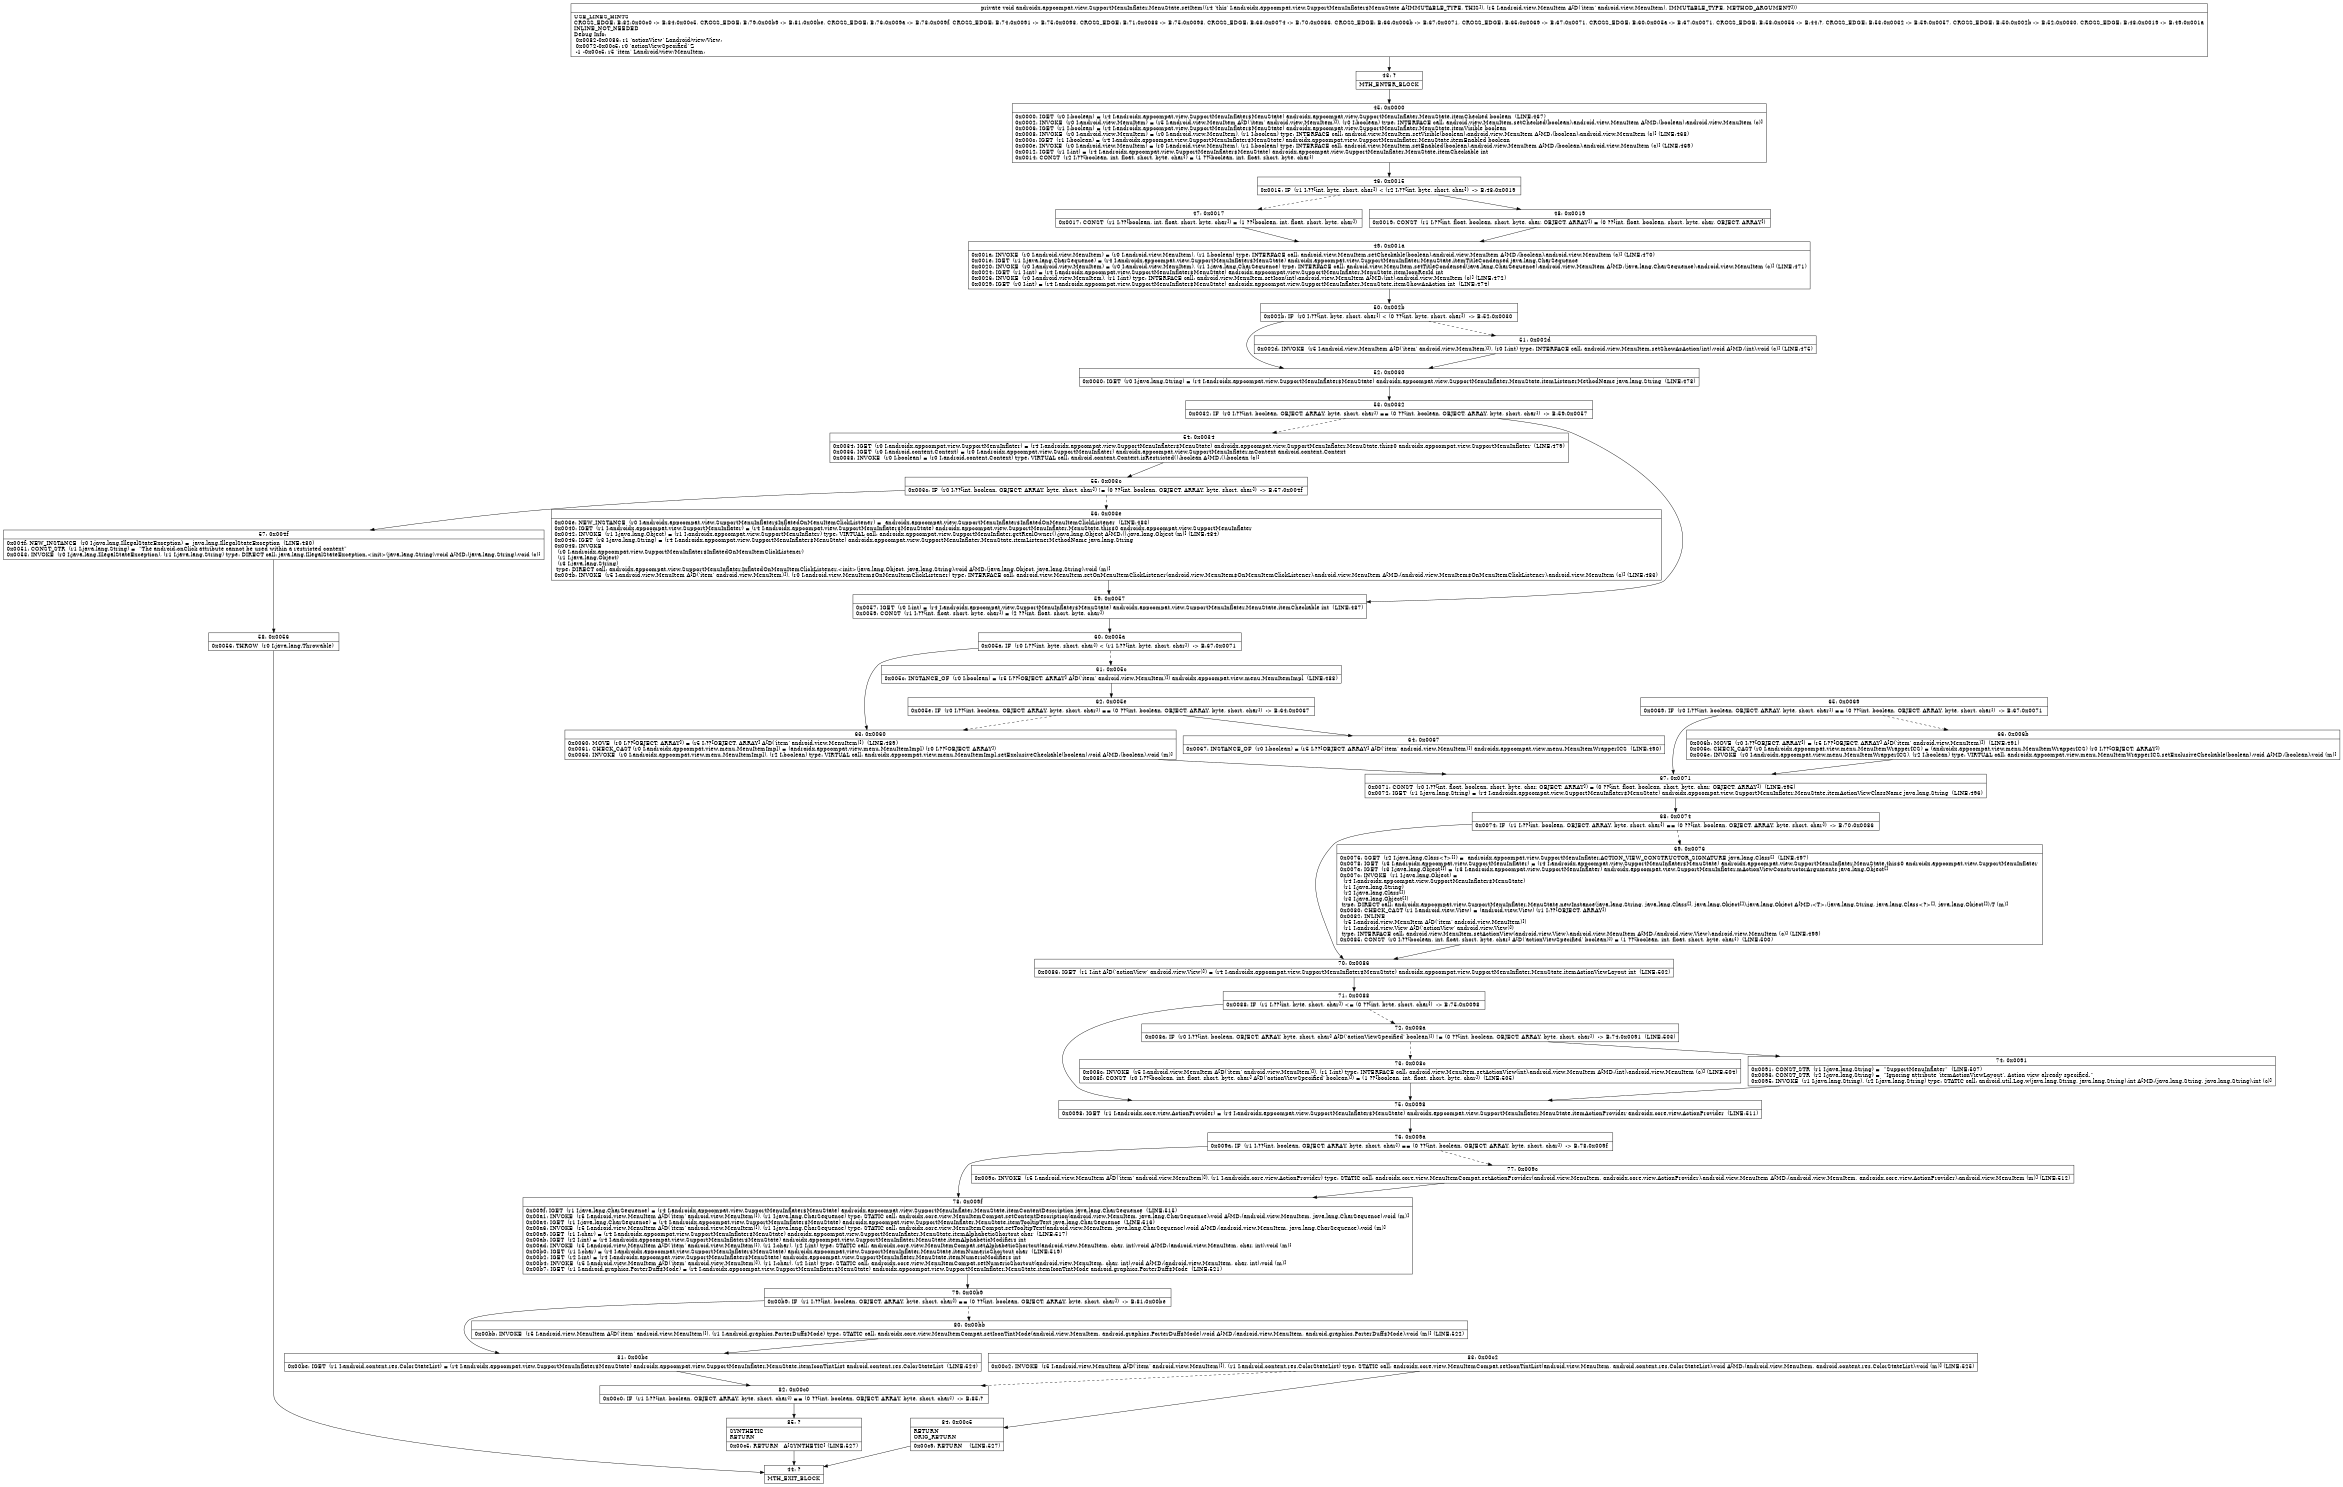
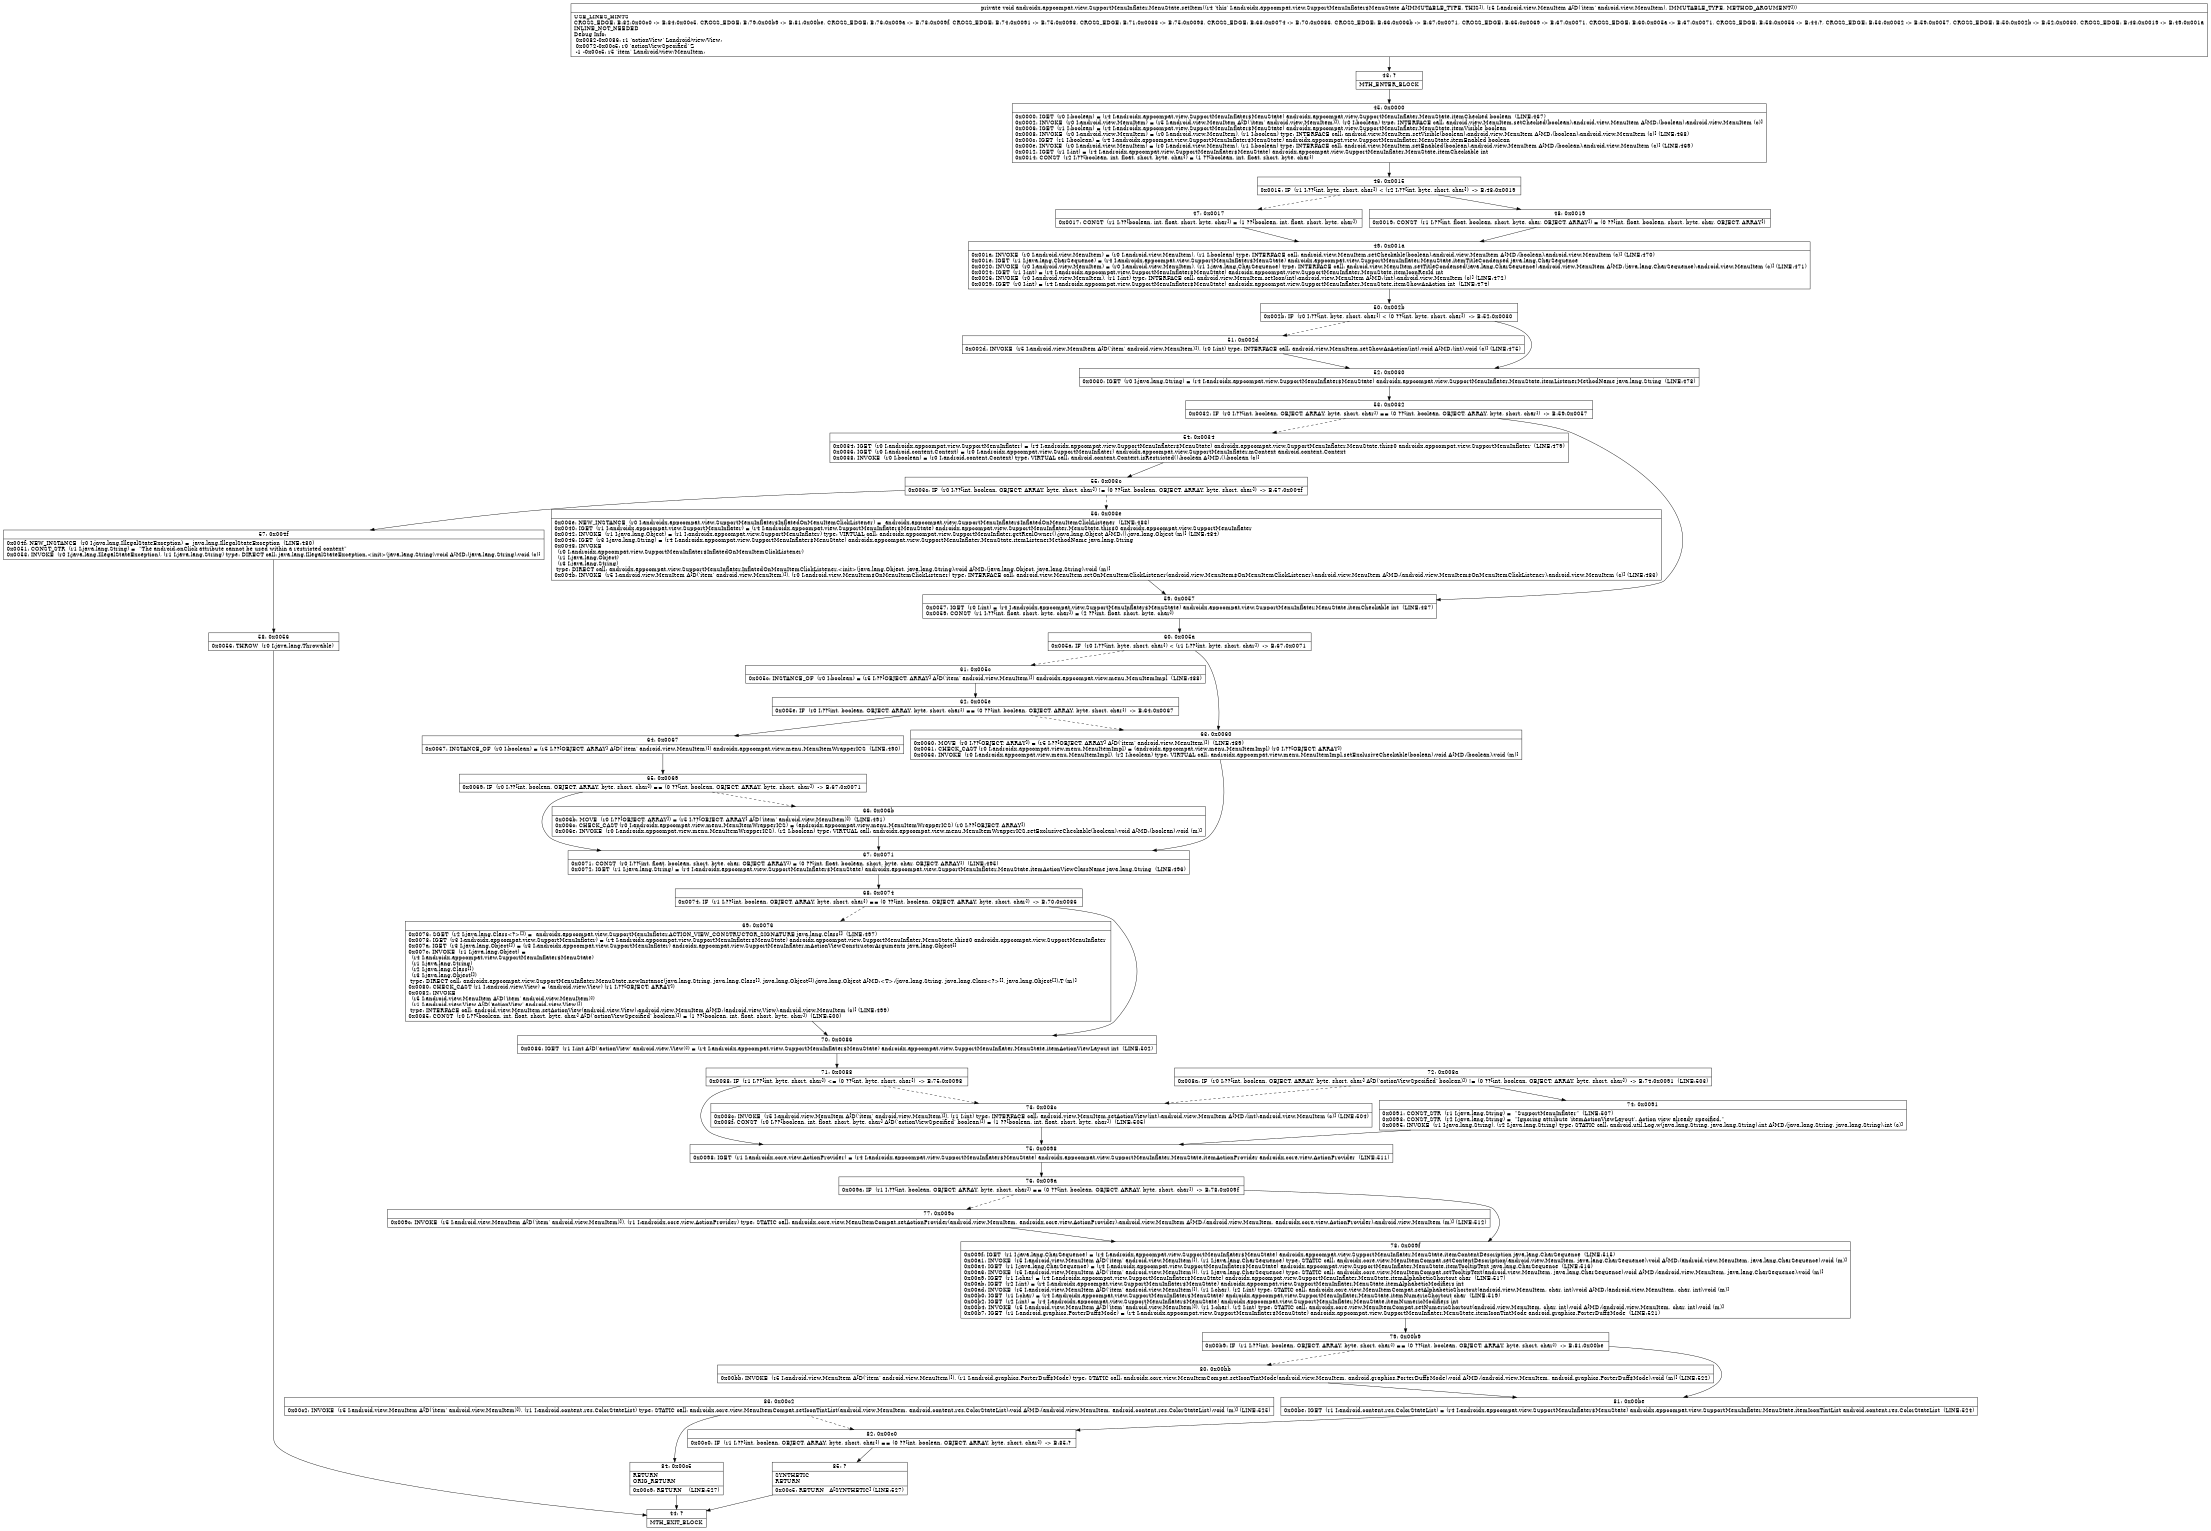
none -> (663, 762)
(1365, 917) -> (434, 993)
(1380, 1016) -> (929, 1094)
